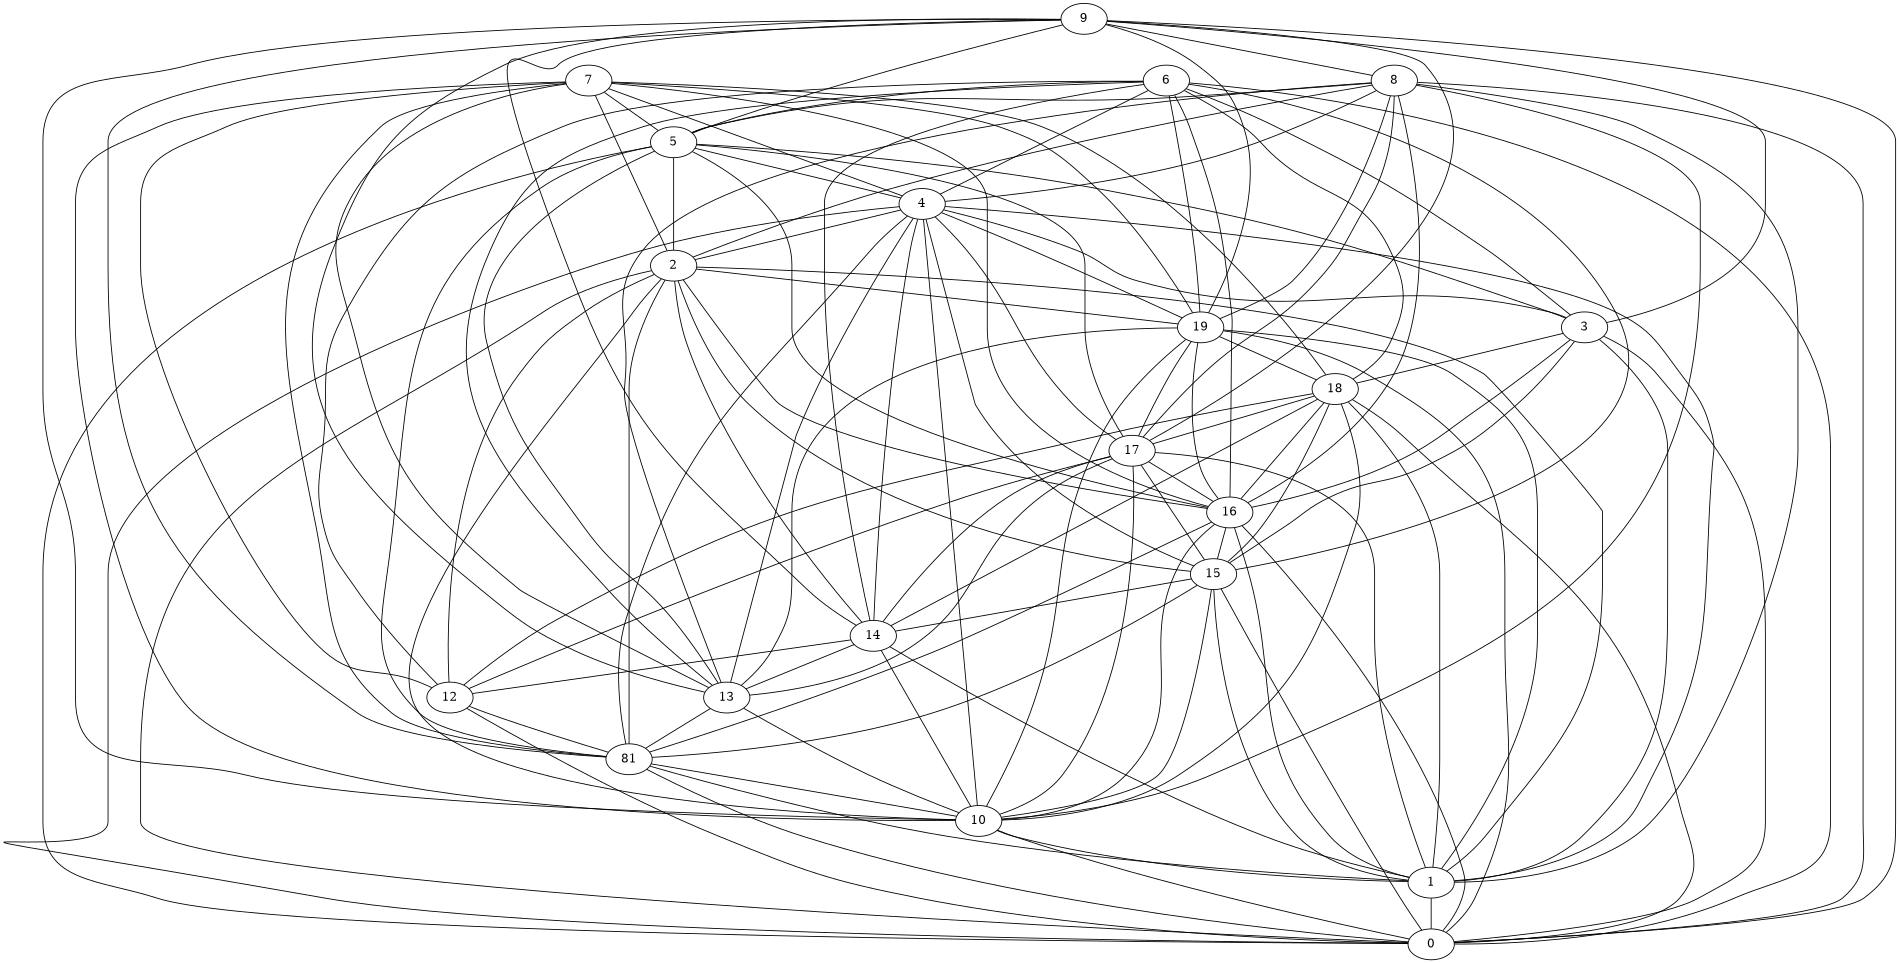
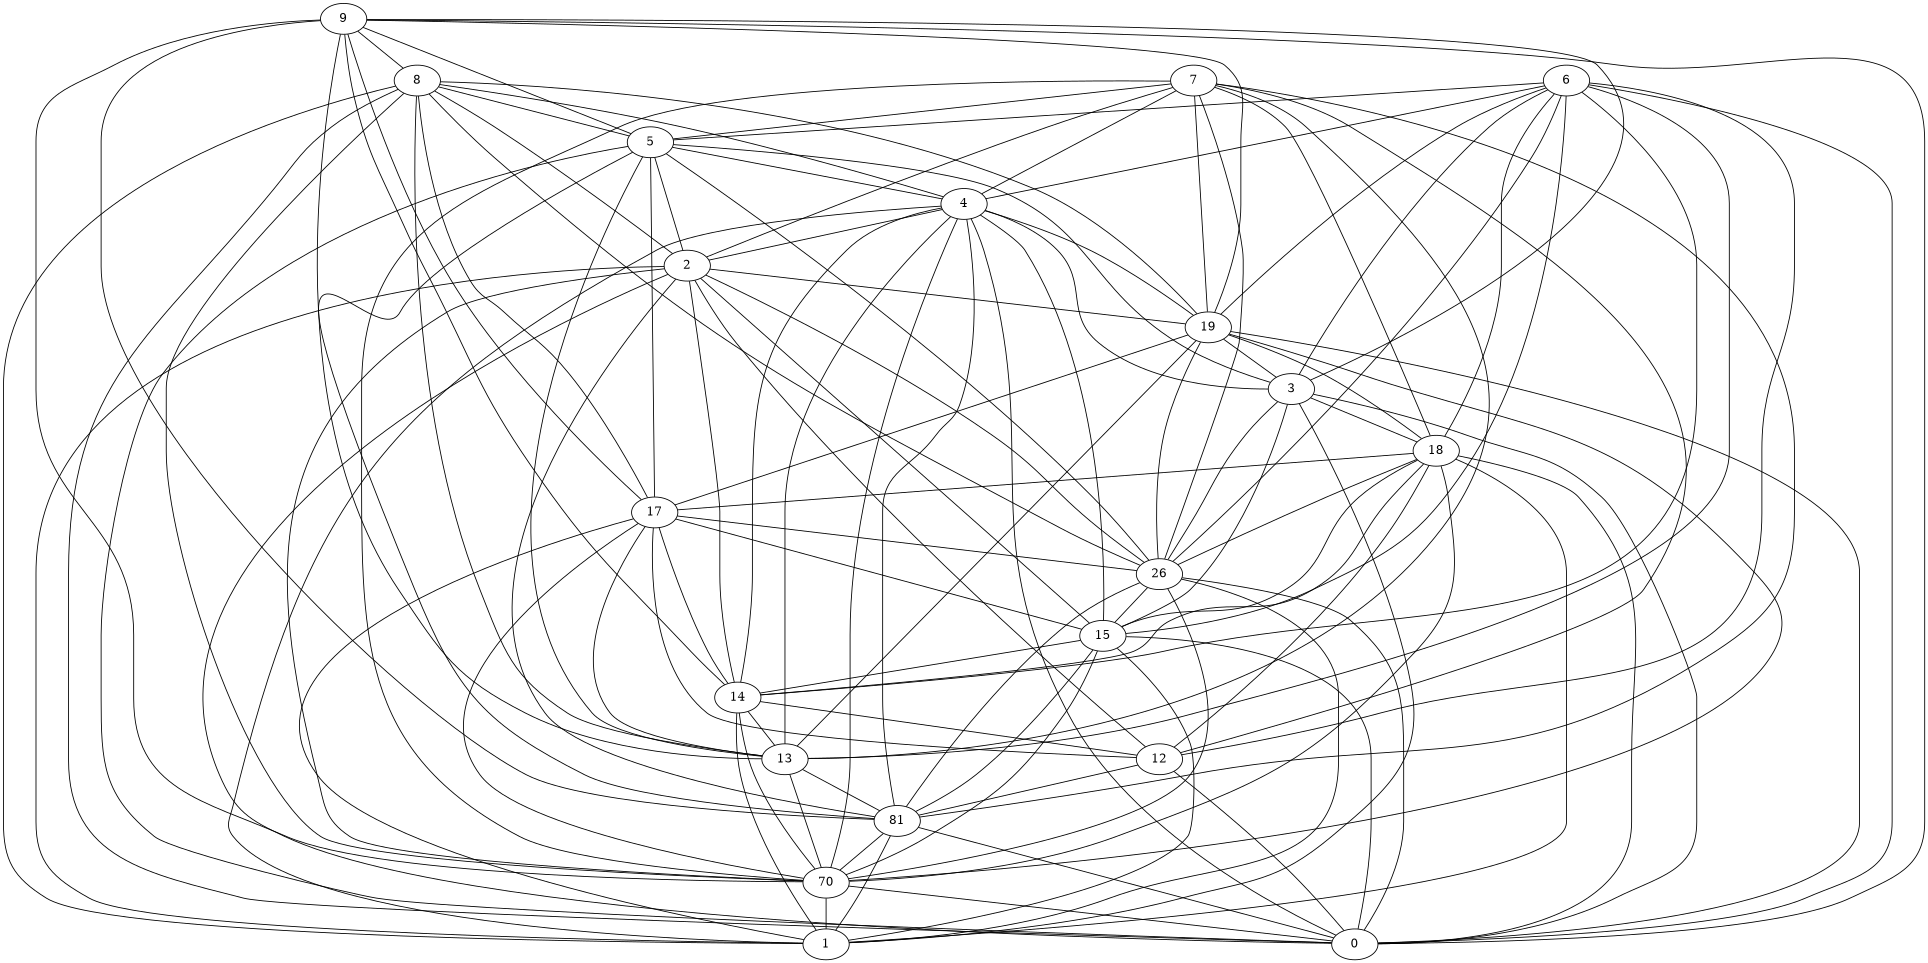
(1021, 333) -> none
(1537, 499) -> (1250, 358)
(1230, 512) -> (1159, 574)
(979, 821) -> (826, 883)
(1431, 914) -> none
